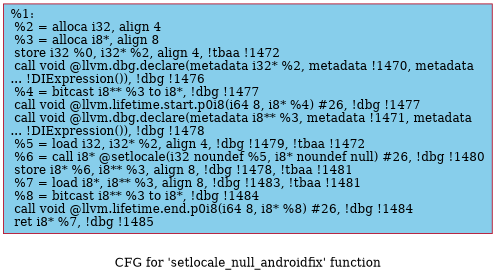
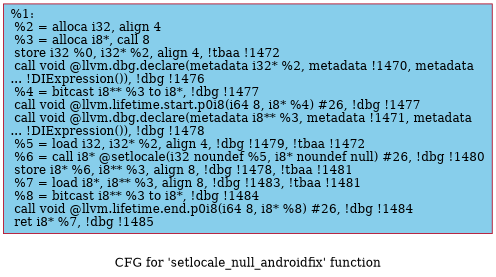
(85, 40) -> (81, 40)
